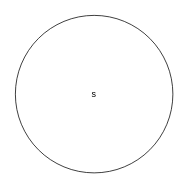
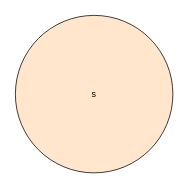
(94, 94) -> (94, 94)
